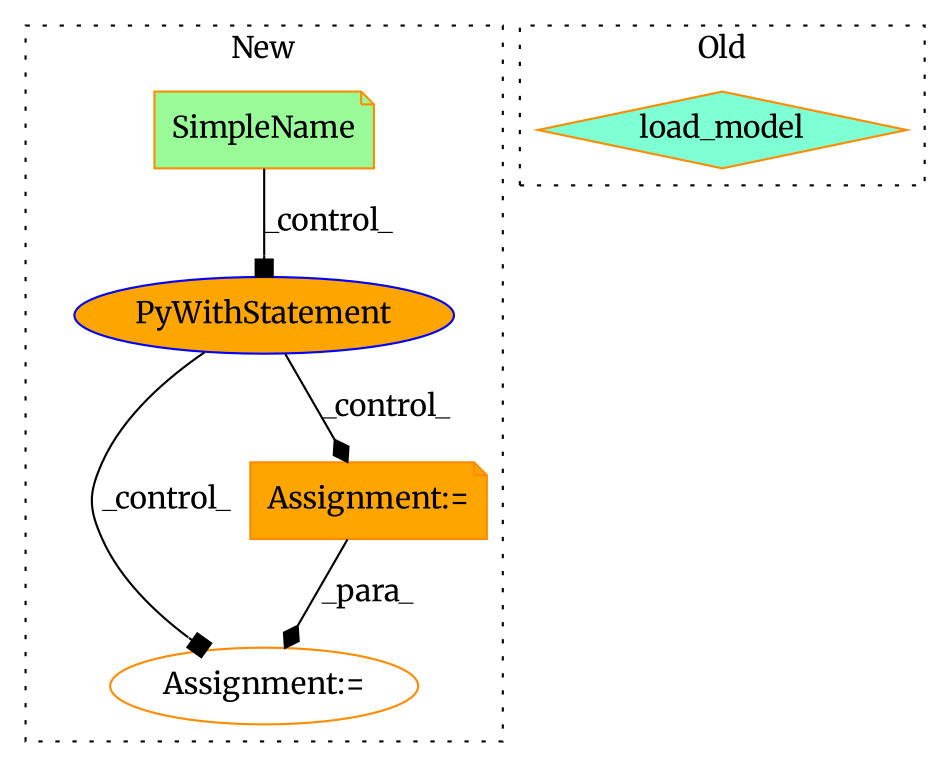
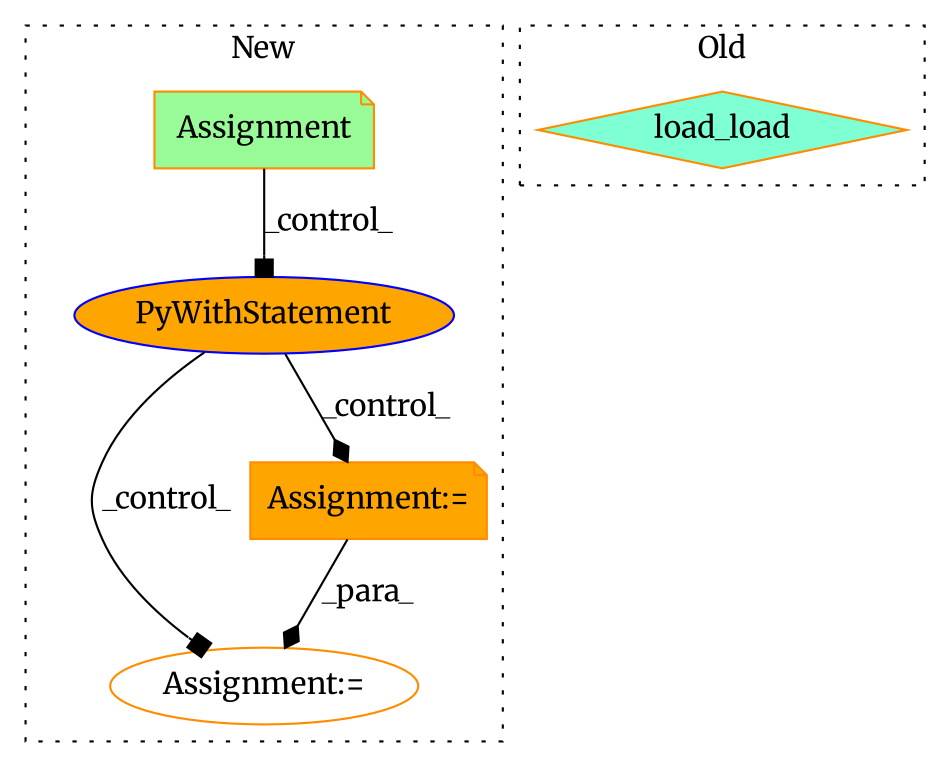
(264, 130) -> (264, 130)
(722, 130) -> (722, 130)
